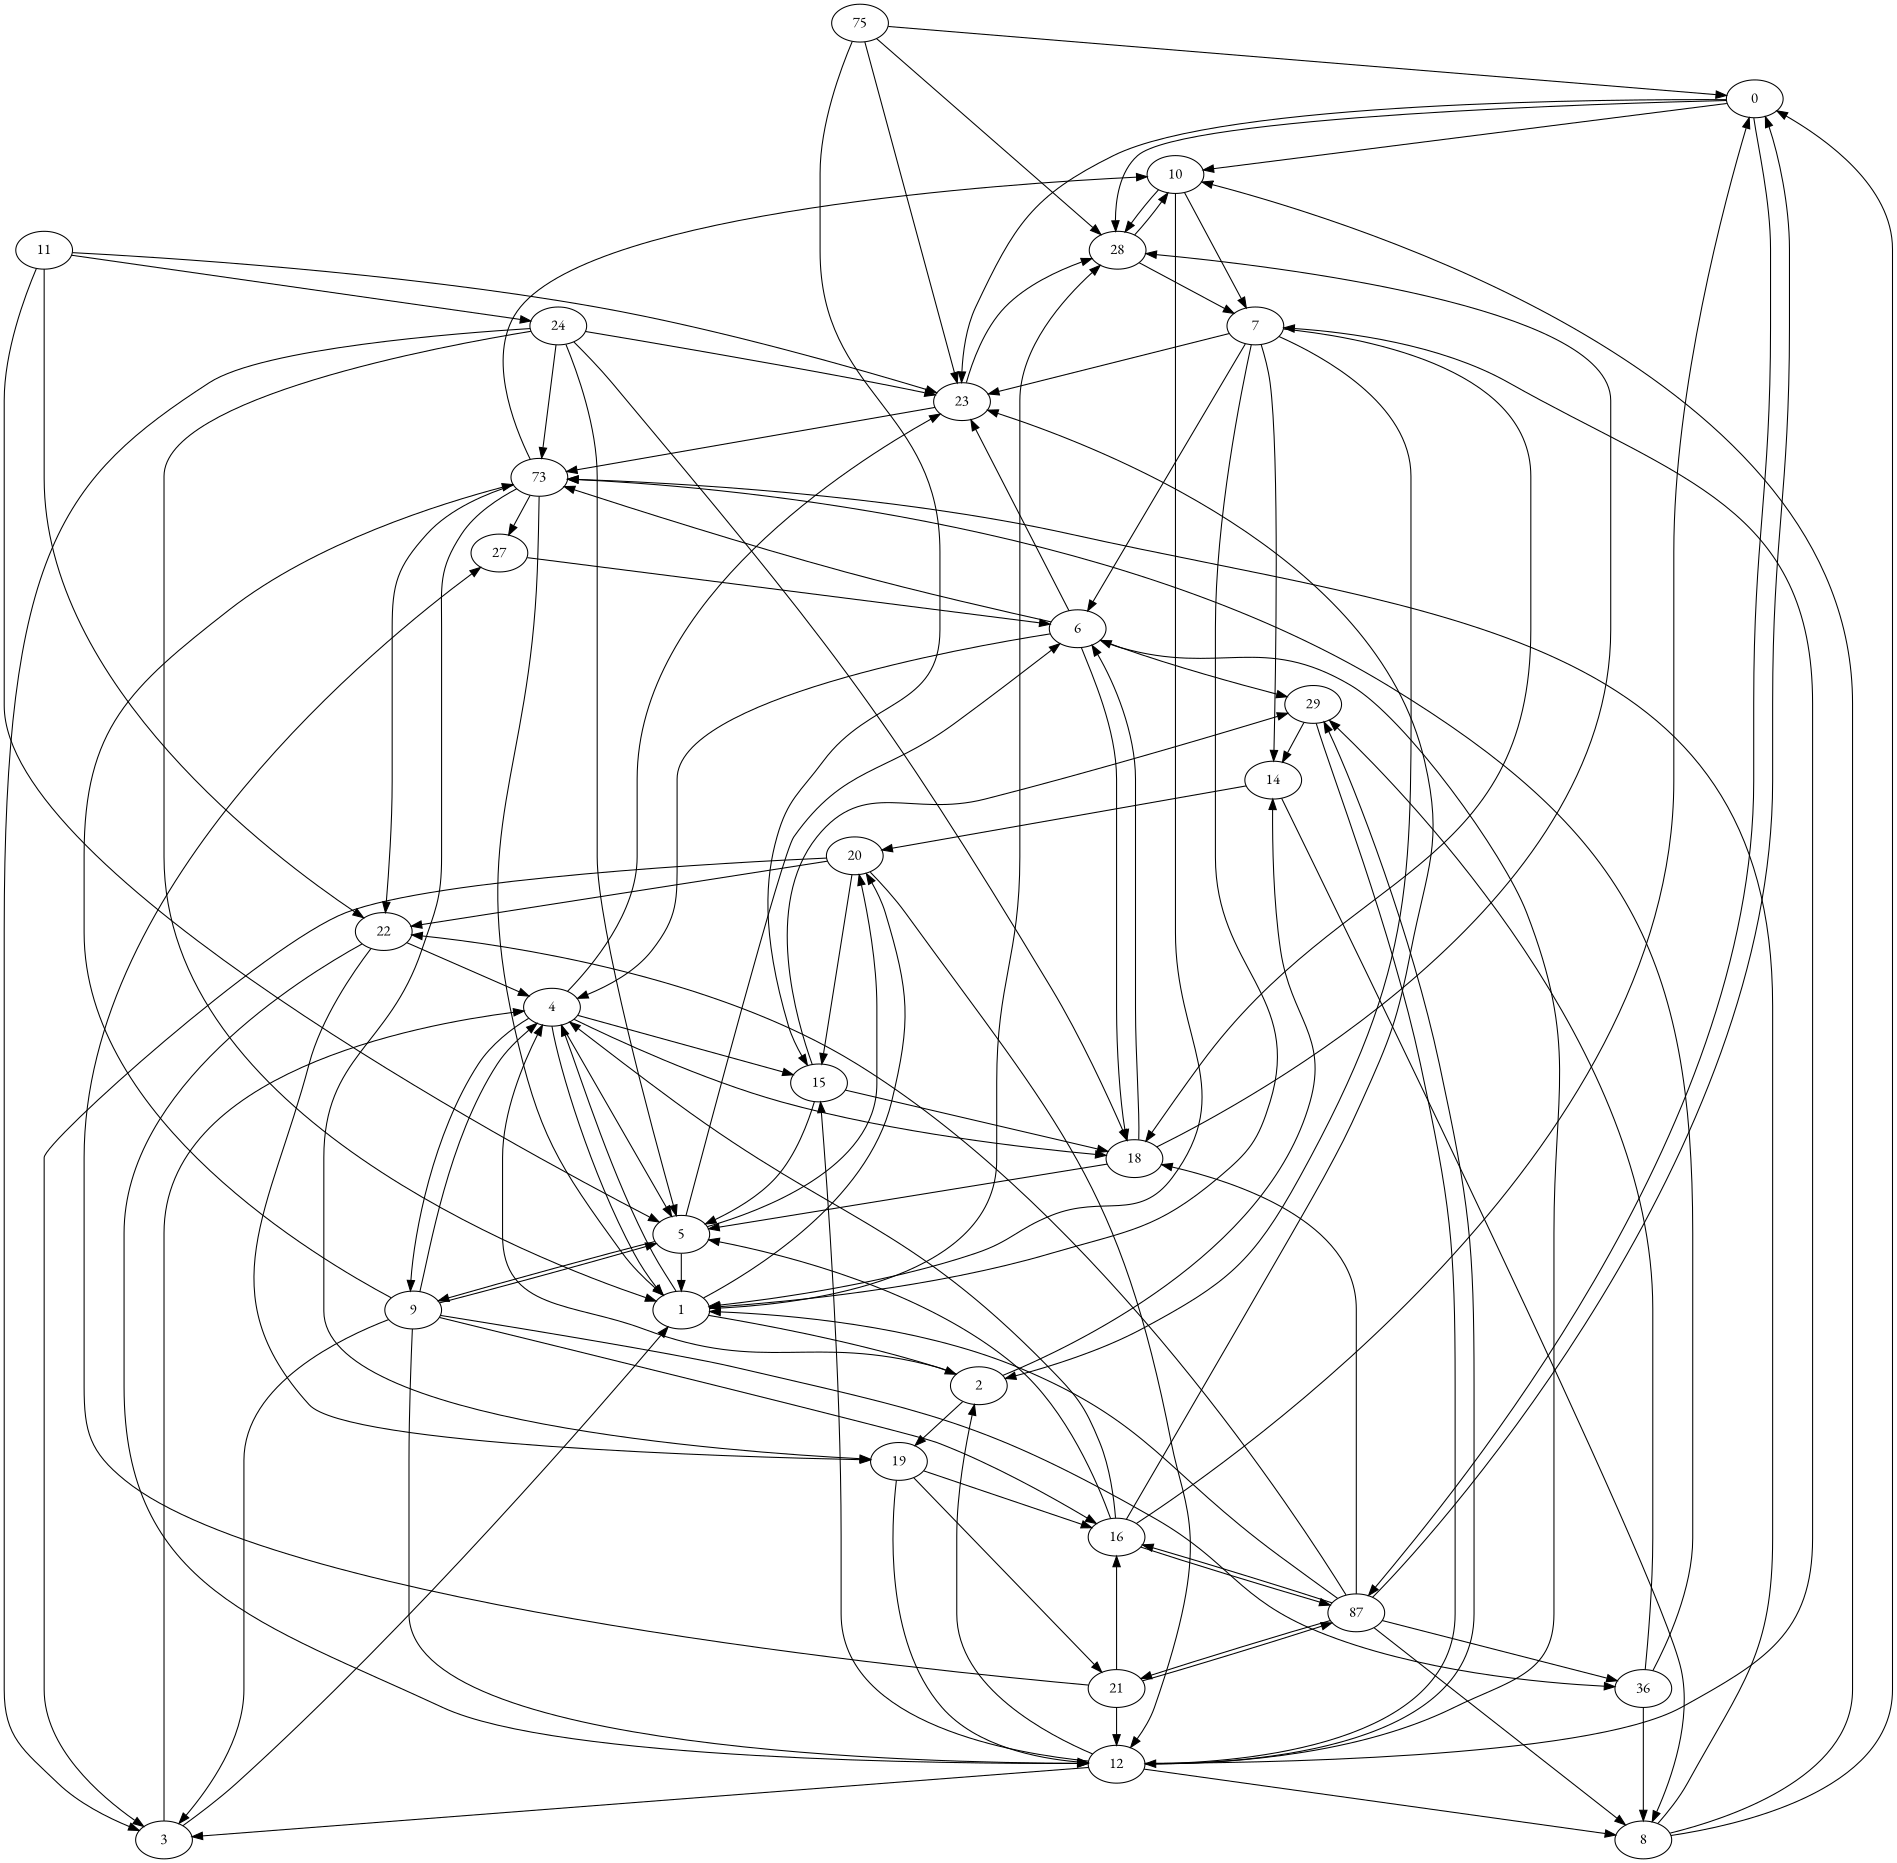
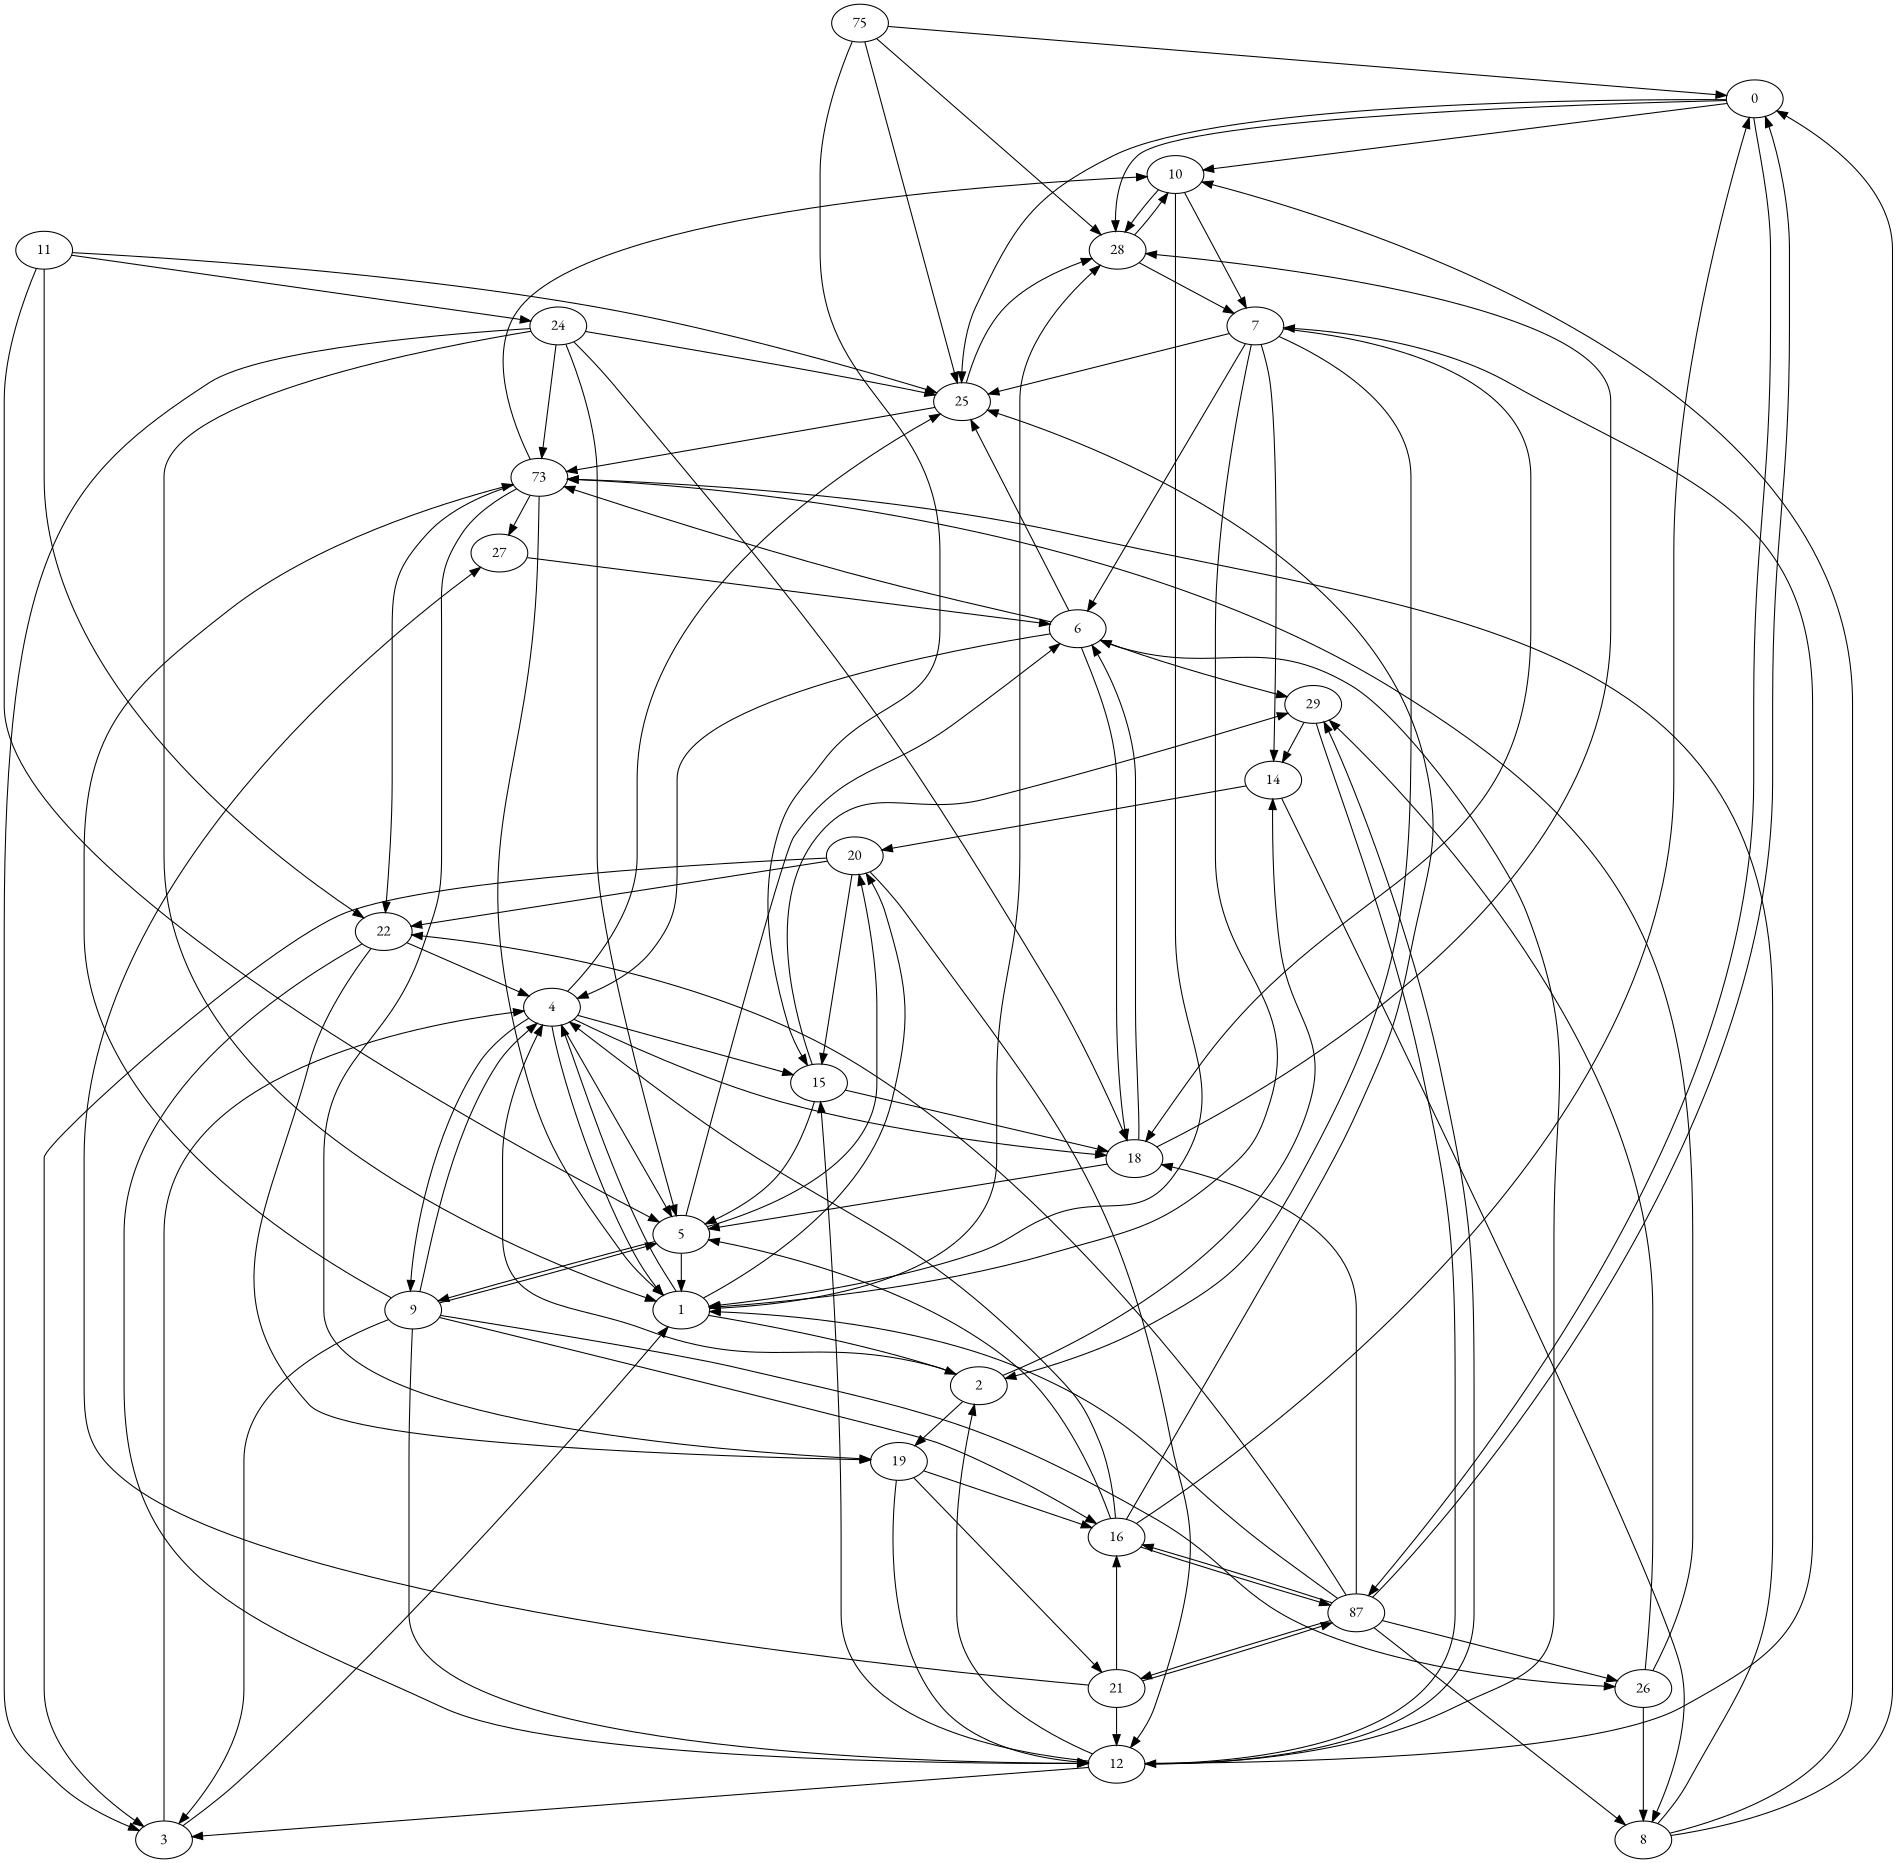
(962, 402) -> (962, 402)
(1643, 1689) -> (1643, 1689)
(1375, 1801) -> none
